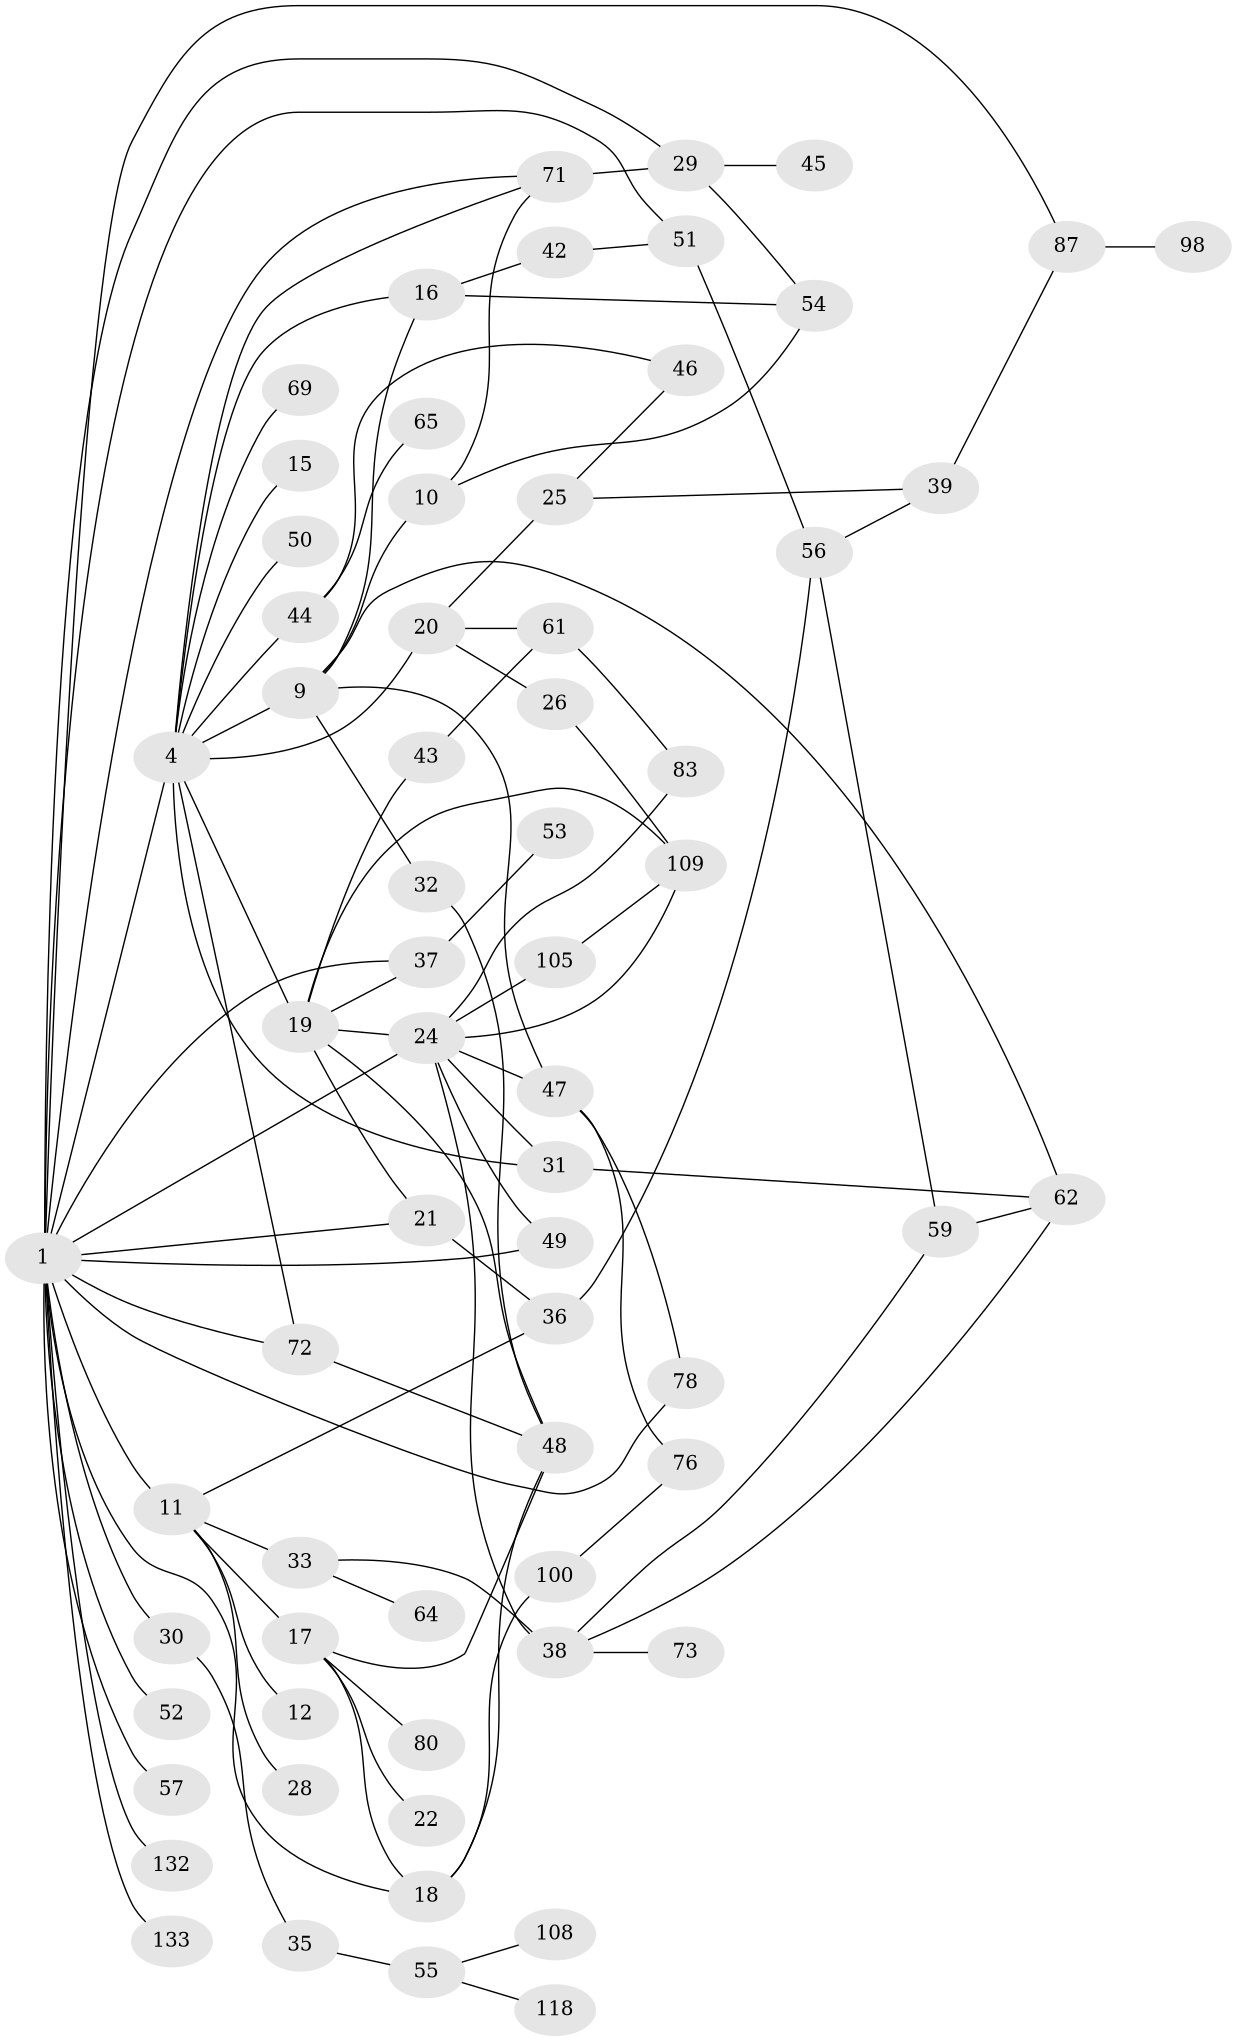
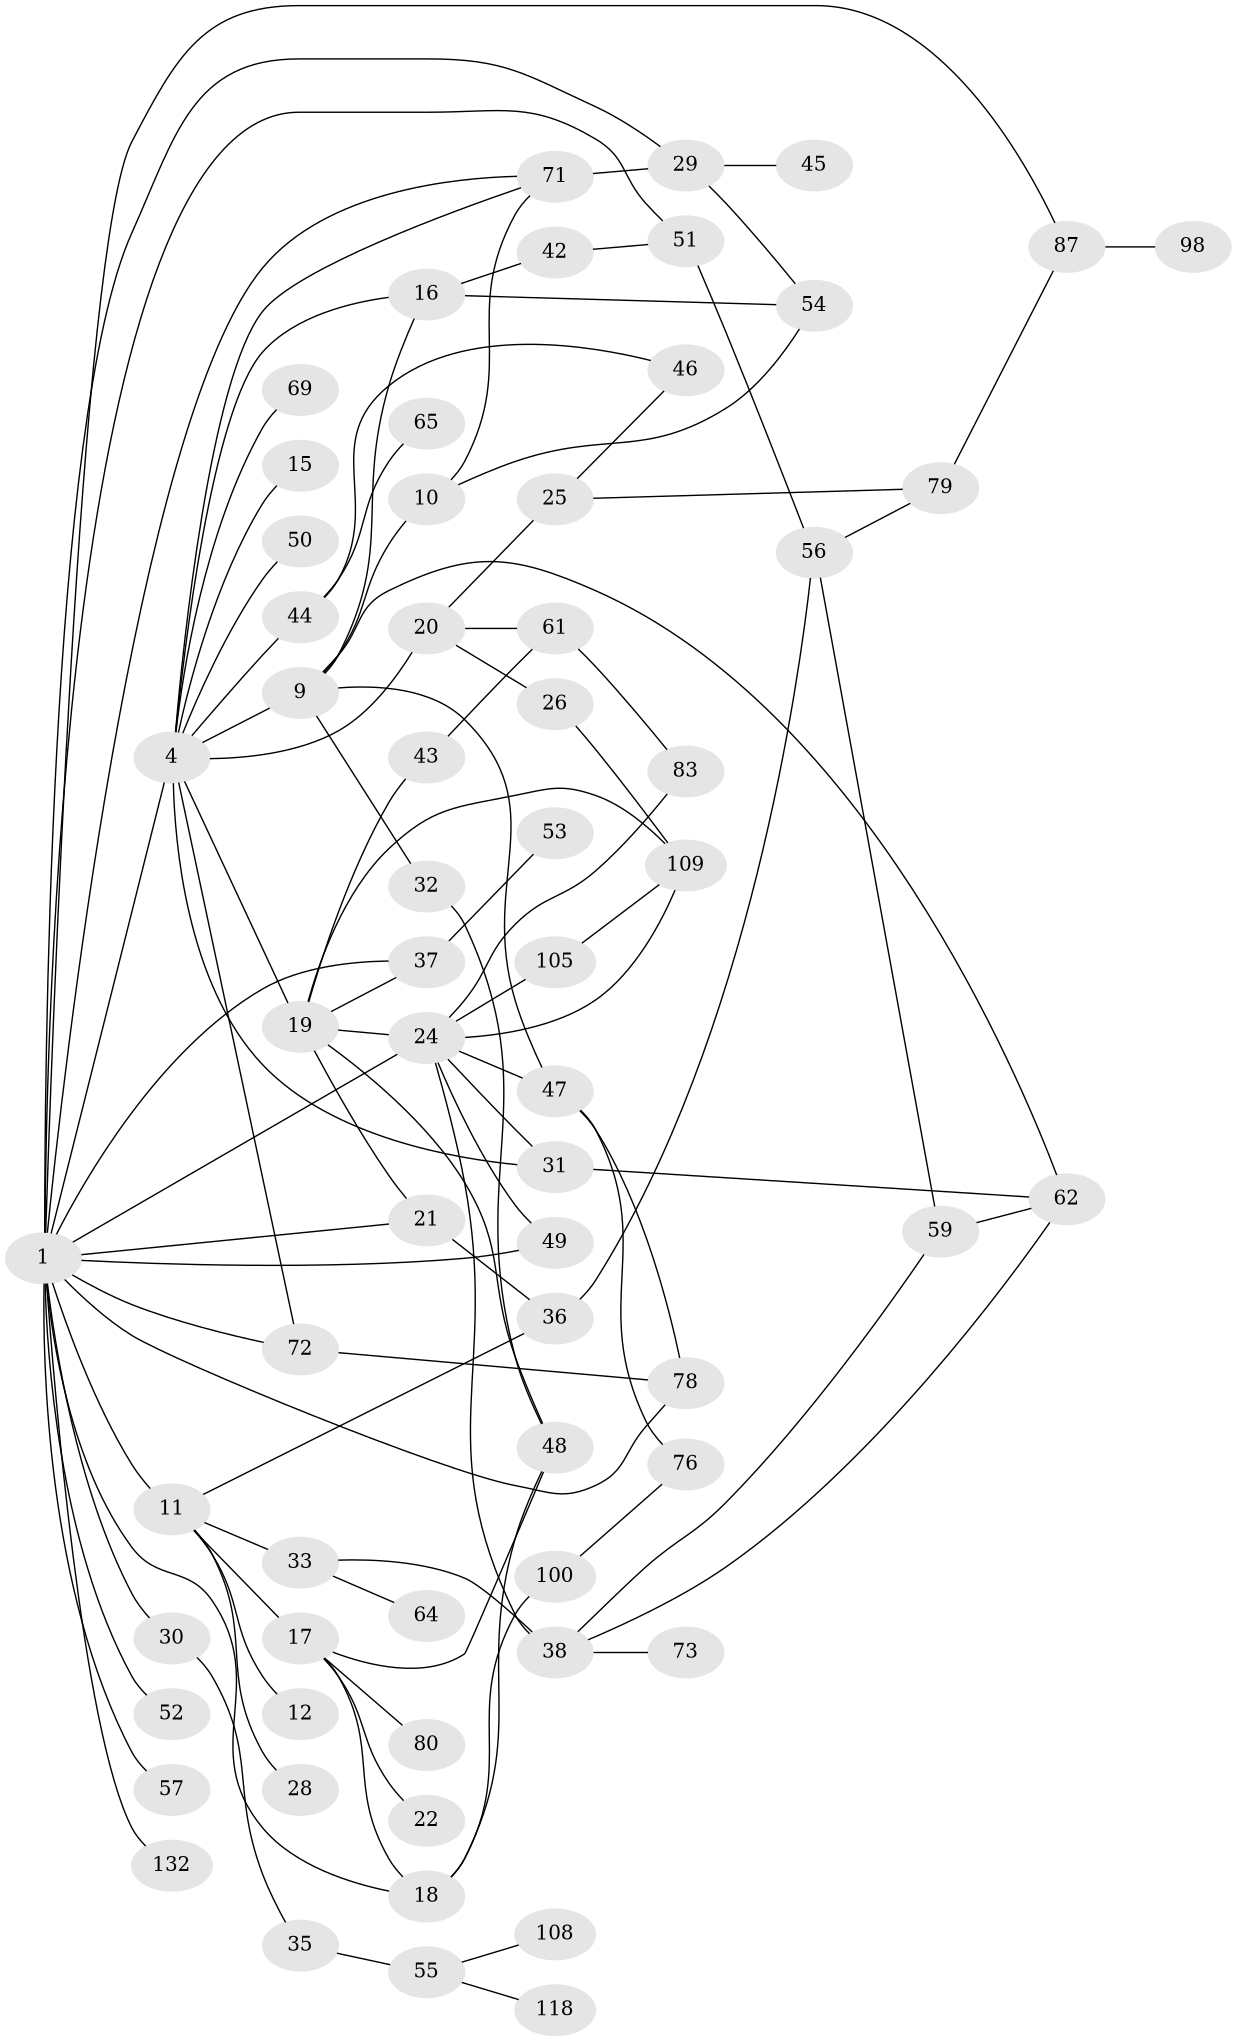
(941, 488) -> (941, 488)
(428, 1399) -> (493, 1366)
(172, 1941) -> none
